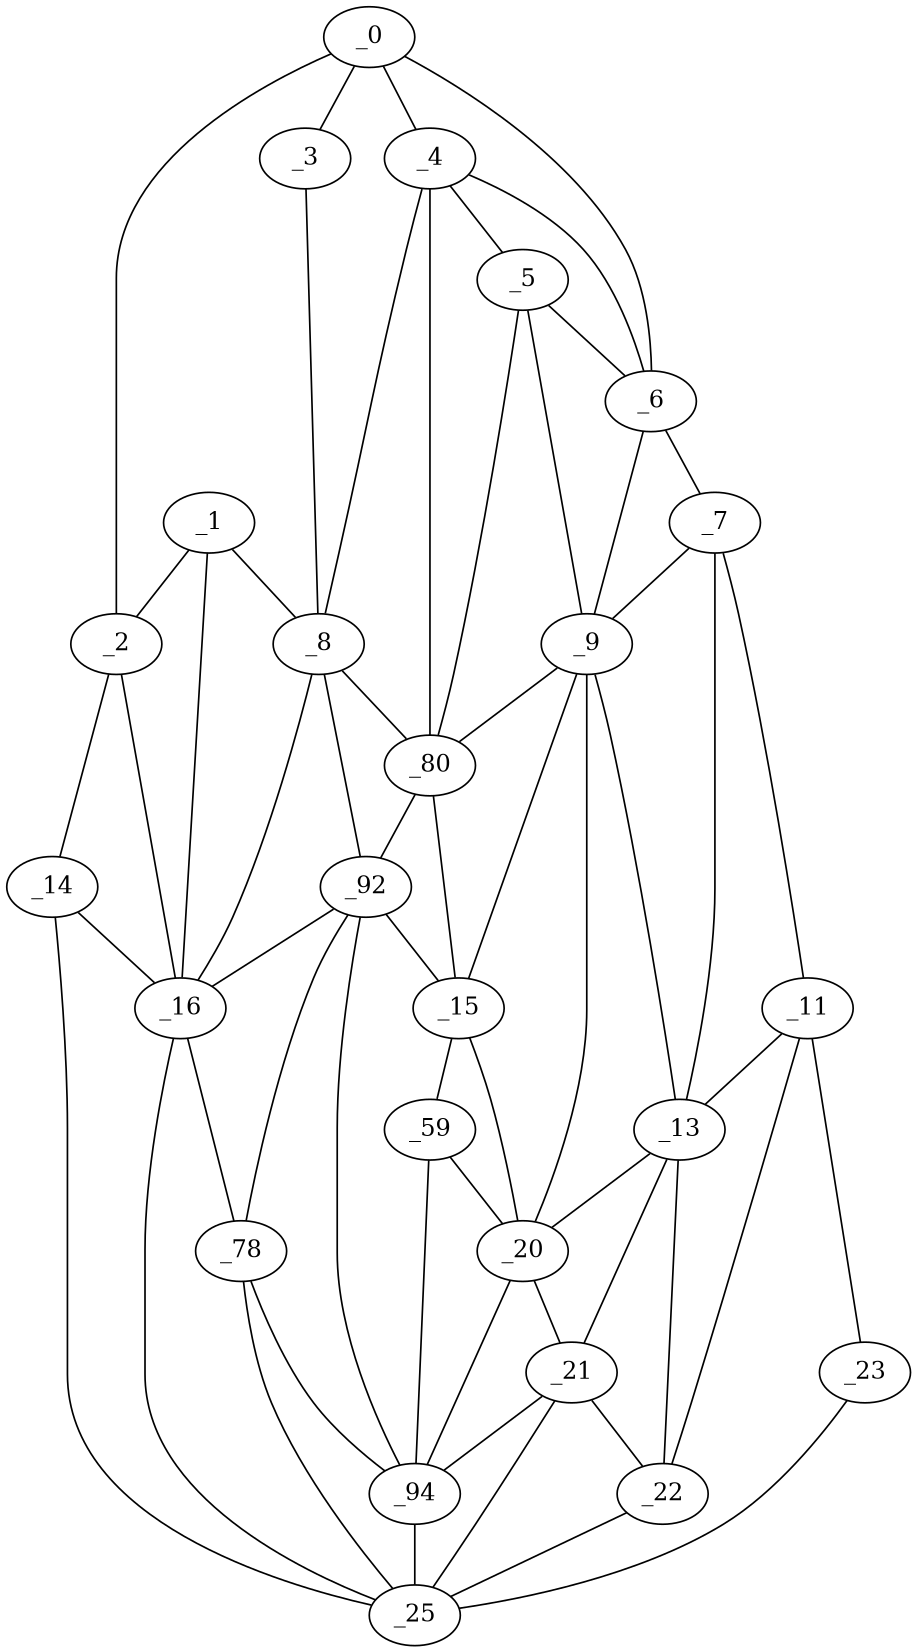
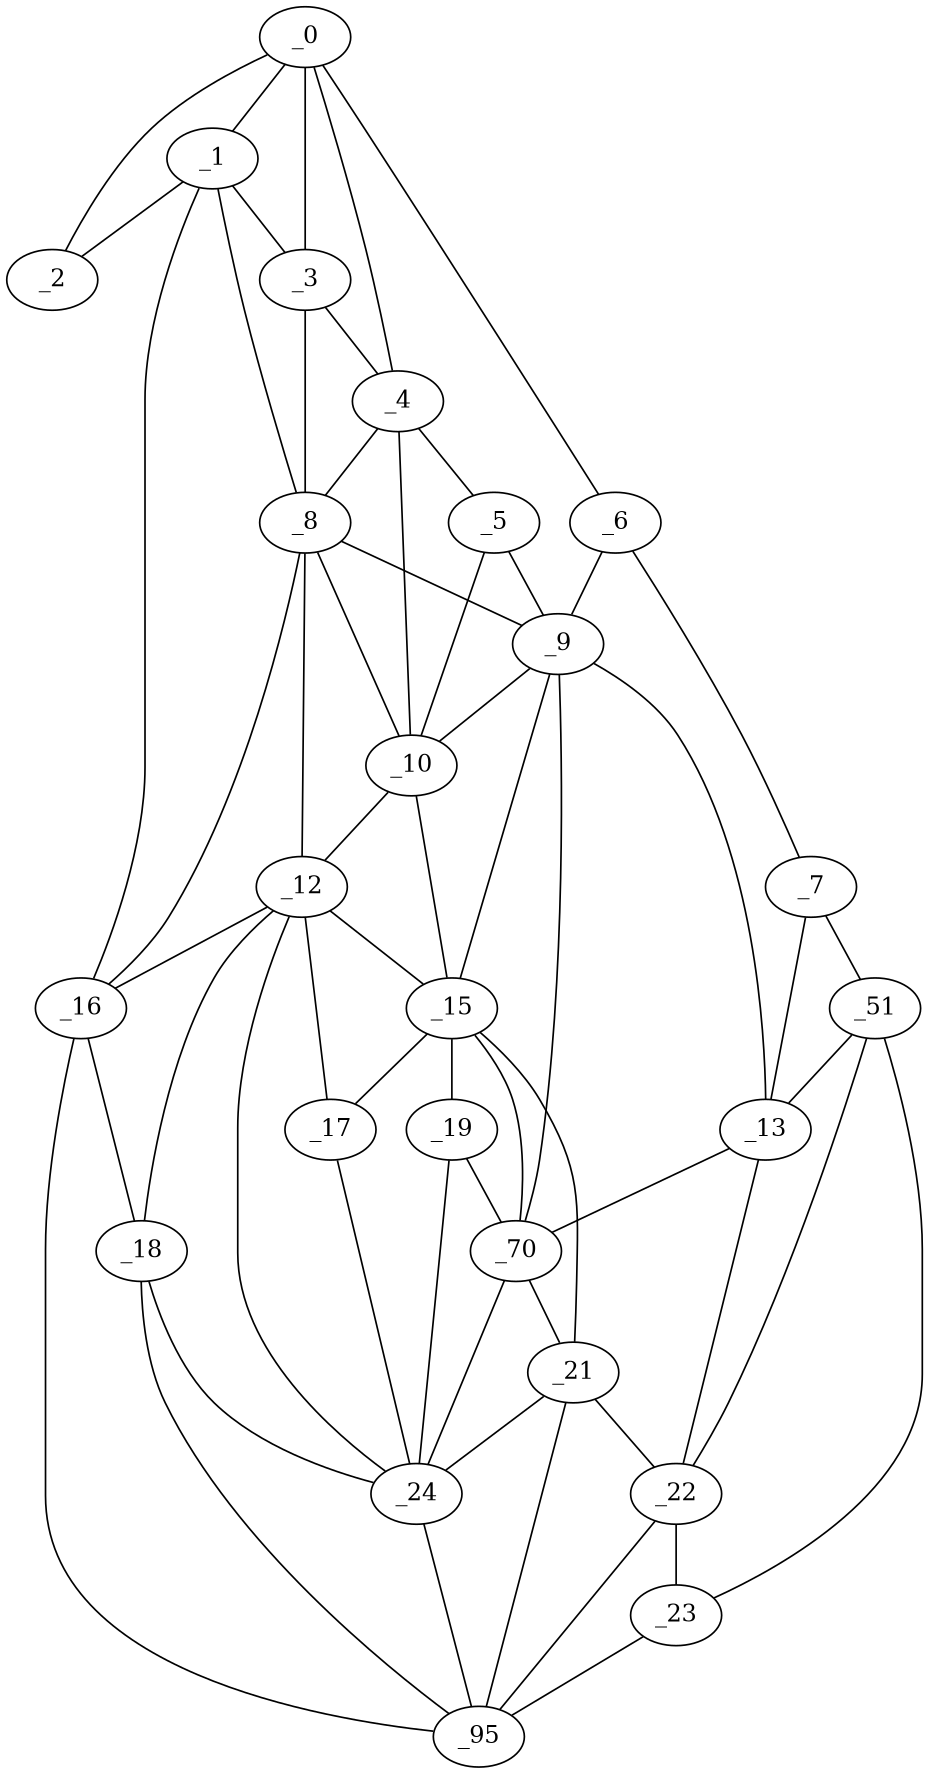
none -> (259, 98)
none -> (259, 219)
(583, 249) -> (352, 341)
(587, 341) -> none
(651, 583) -> (432, 583)
(430, 765) -> (411, 765)
(148, 826) -> none
(52, 887) -> none
(366, 887) -> (302, 887)
(808, 1008) -> (875, 1008)
none -> (330, 1130)
(430, 1130) -> (452, 1130)
(241, 1251) -> (142, 1251)
(523, 1251) -> (516, 1251)
(626, 1251) -> (572, 1172)
(415, 1494) -> (416, 1494)
none -> (676, 1555)
(415, 1615) -> (479, 1737)
